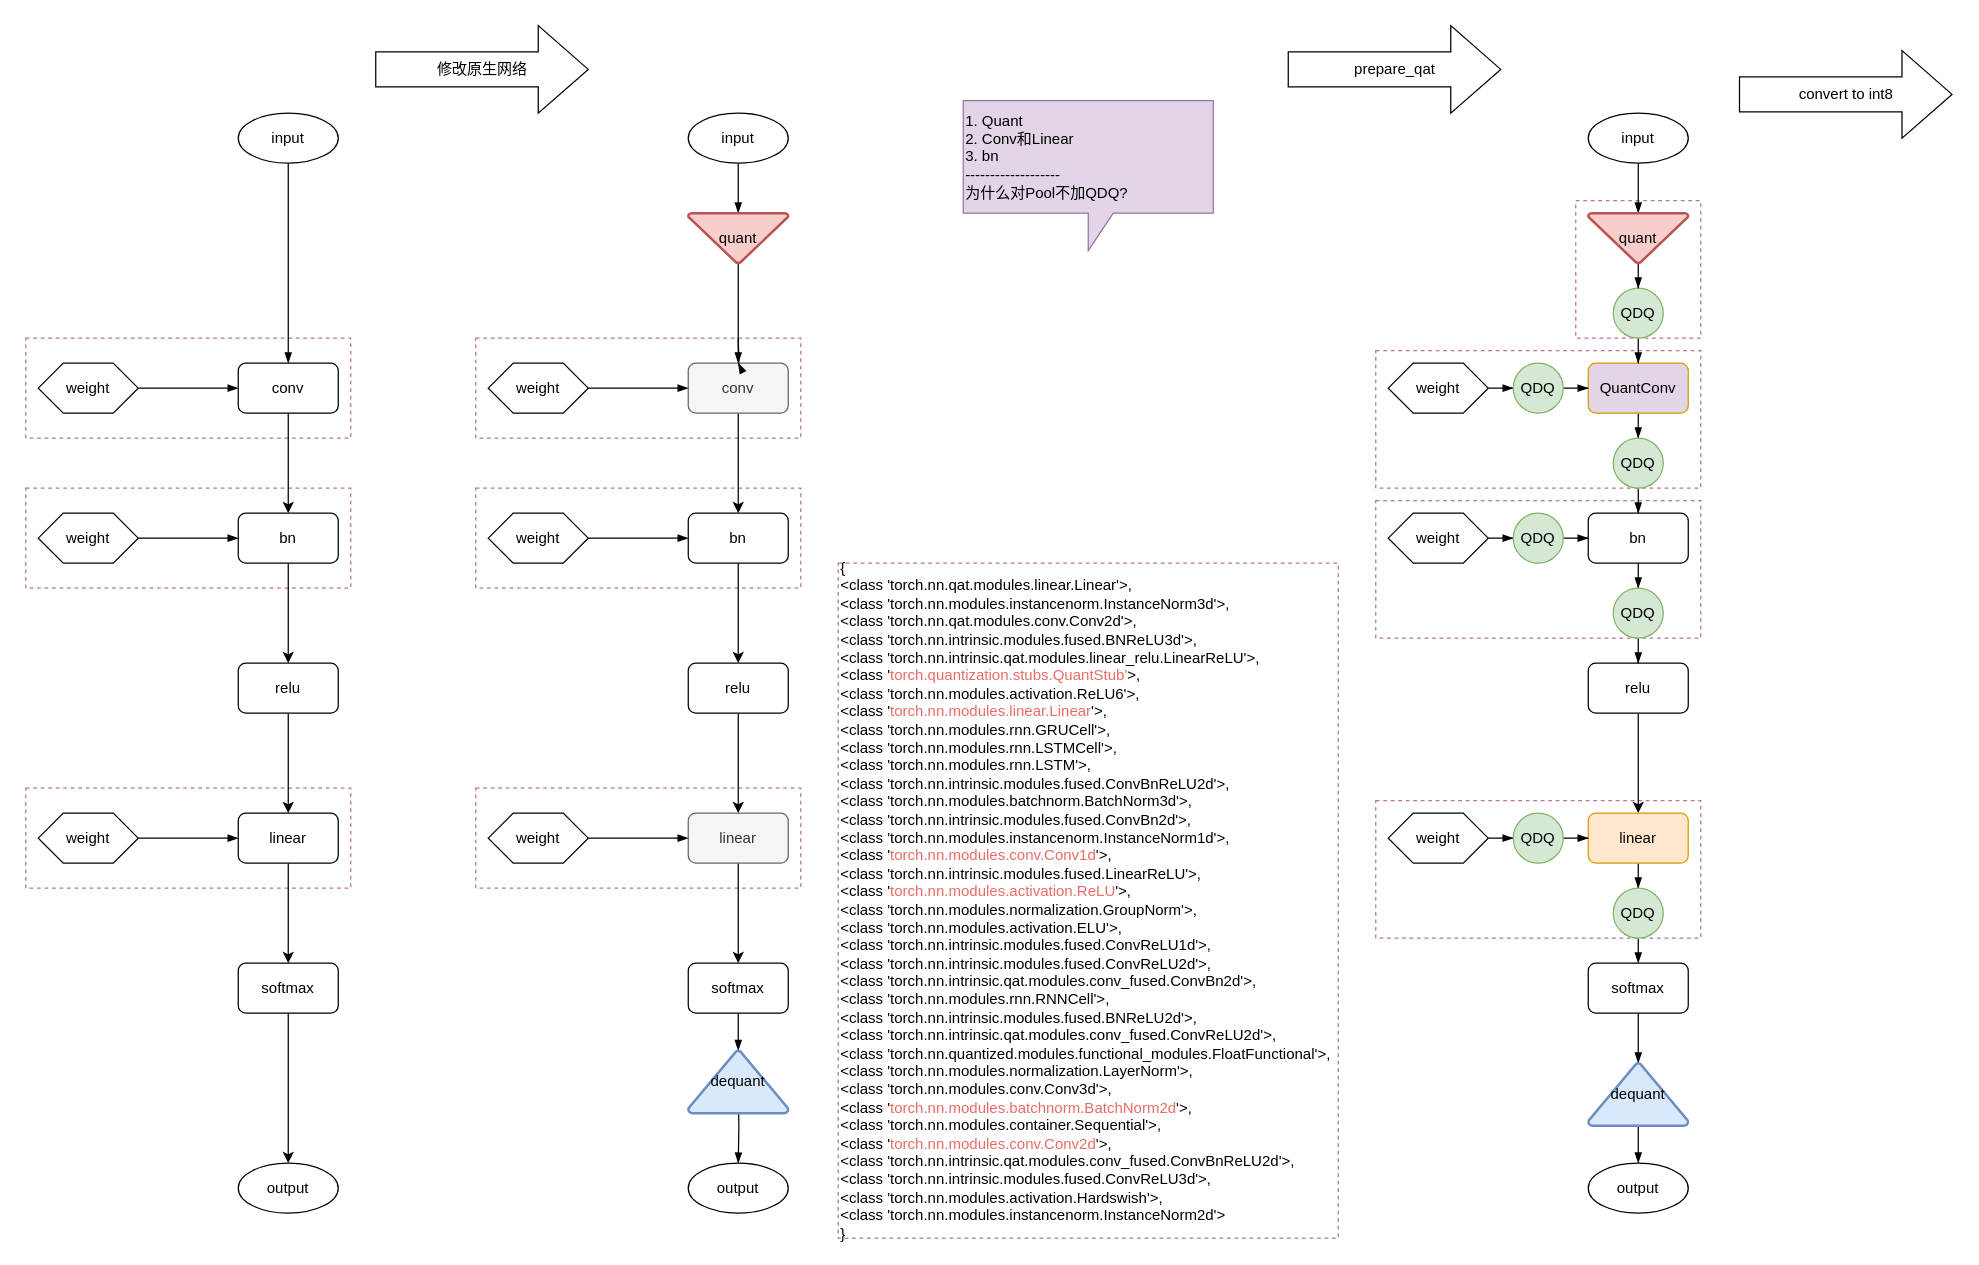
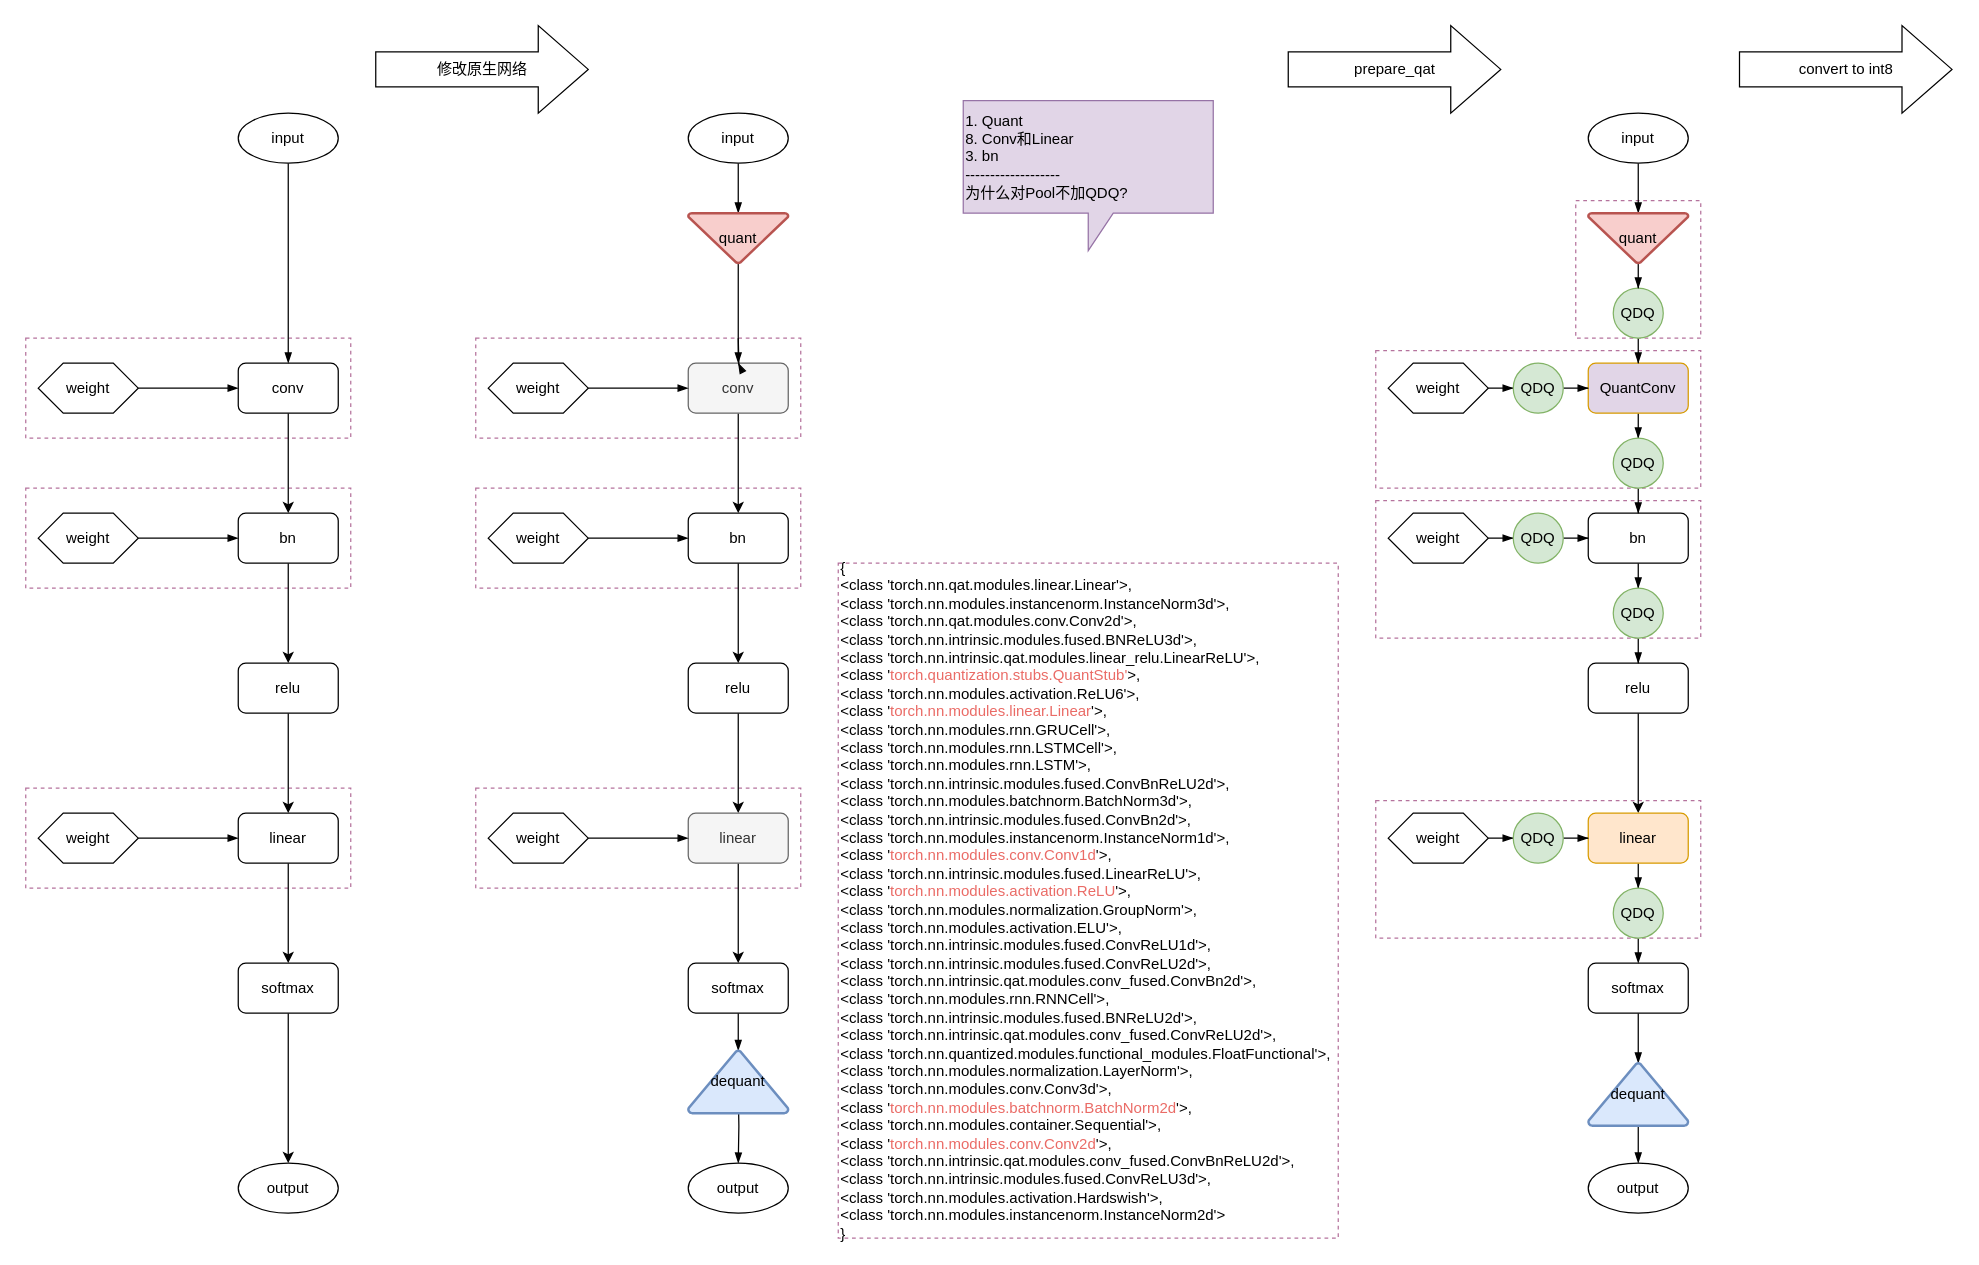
(1846, 94) -> (1846, 69)
(1045, 157) -> (1045, 157)
